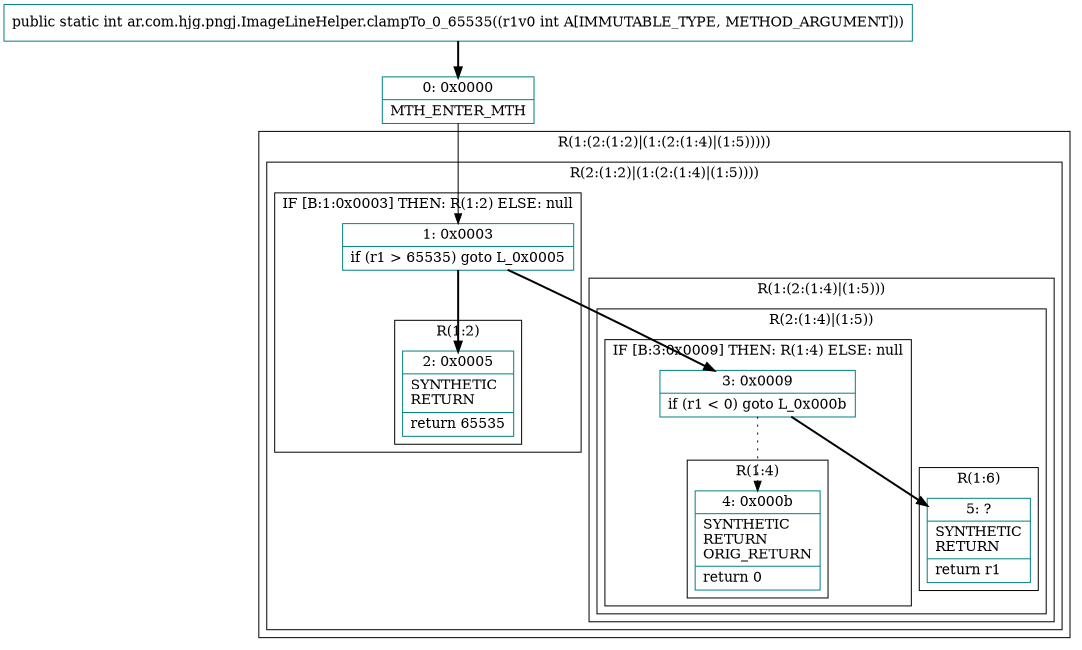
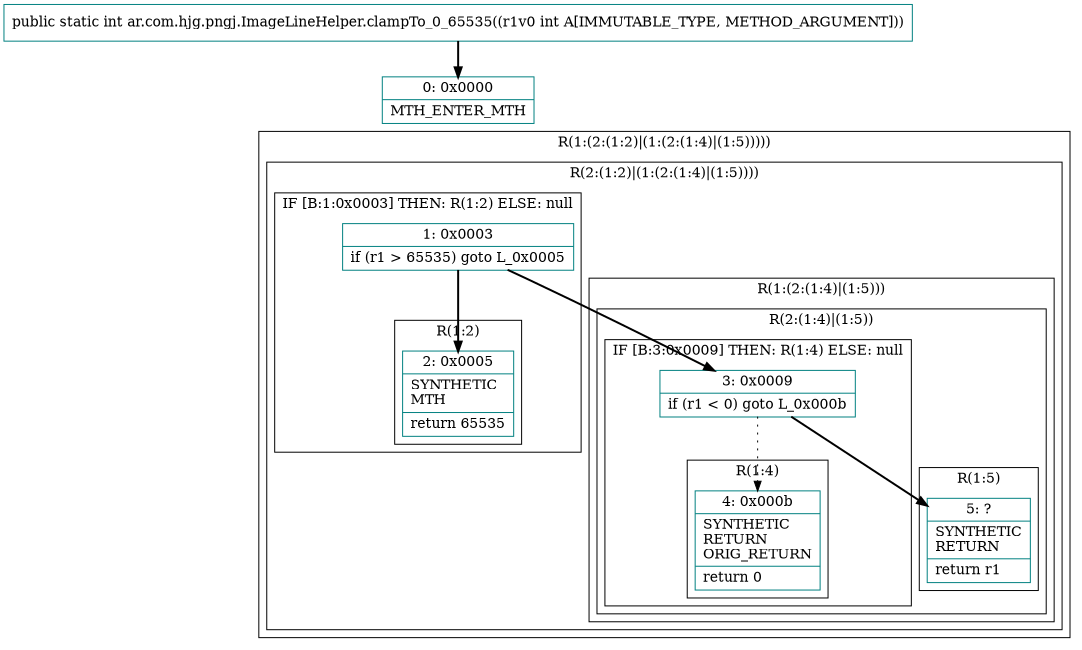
(458, 168) -> none
(443, 400) -> (428, 400)
(979, 479) -> (979, 479)
